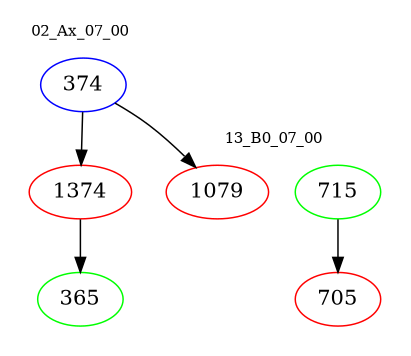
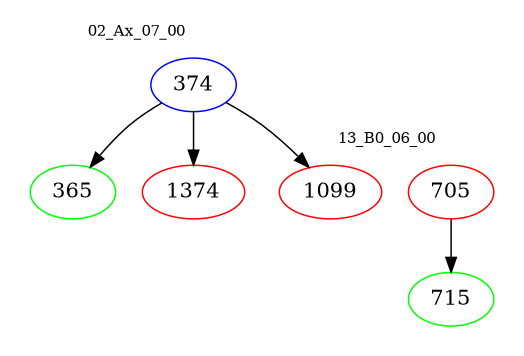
(274, 139) -> (387, 139)
(217, 192) -> (331, 192)
(80, 238) -> (128, 126)
(338, 238) -> (451, 238)
